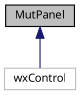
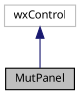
(40, 53) -> (40, 53)
